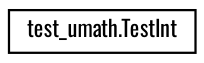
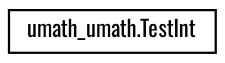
(102, 31) -> (112, 31)
